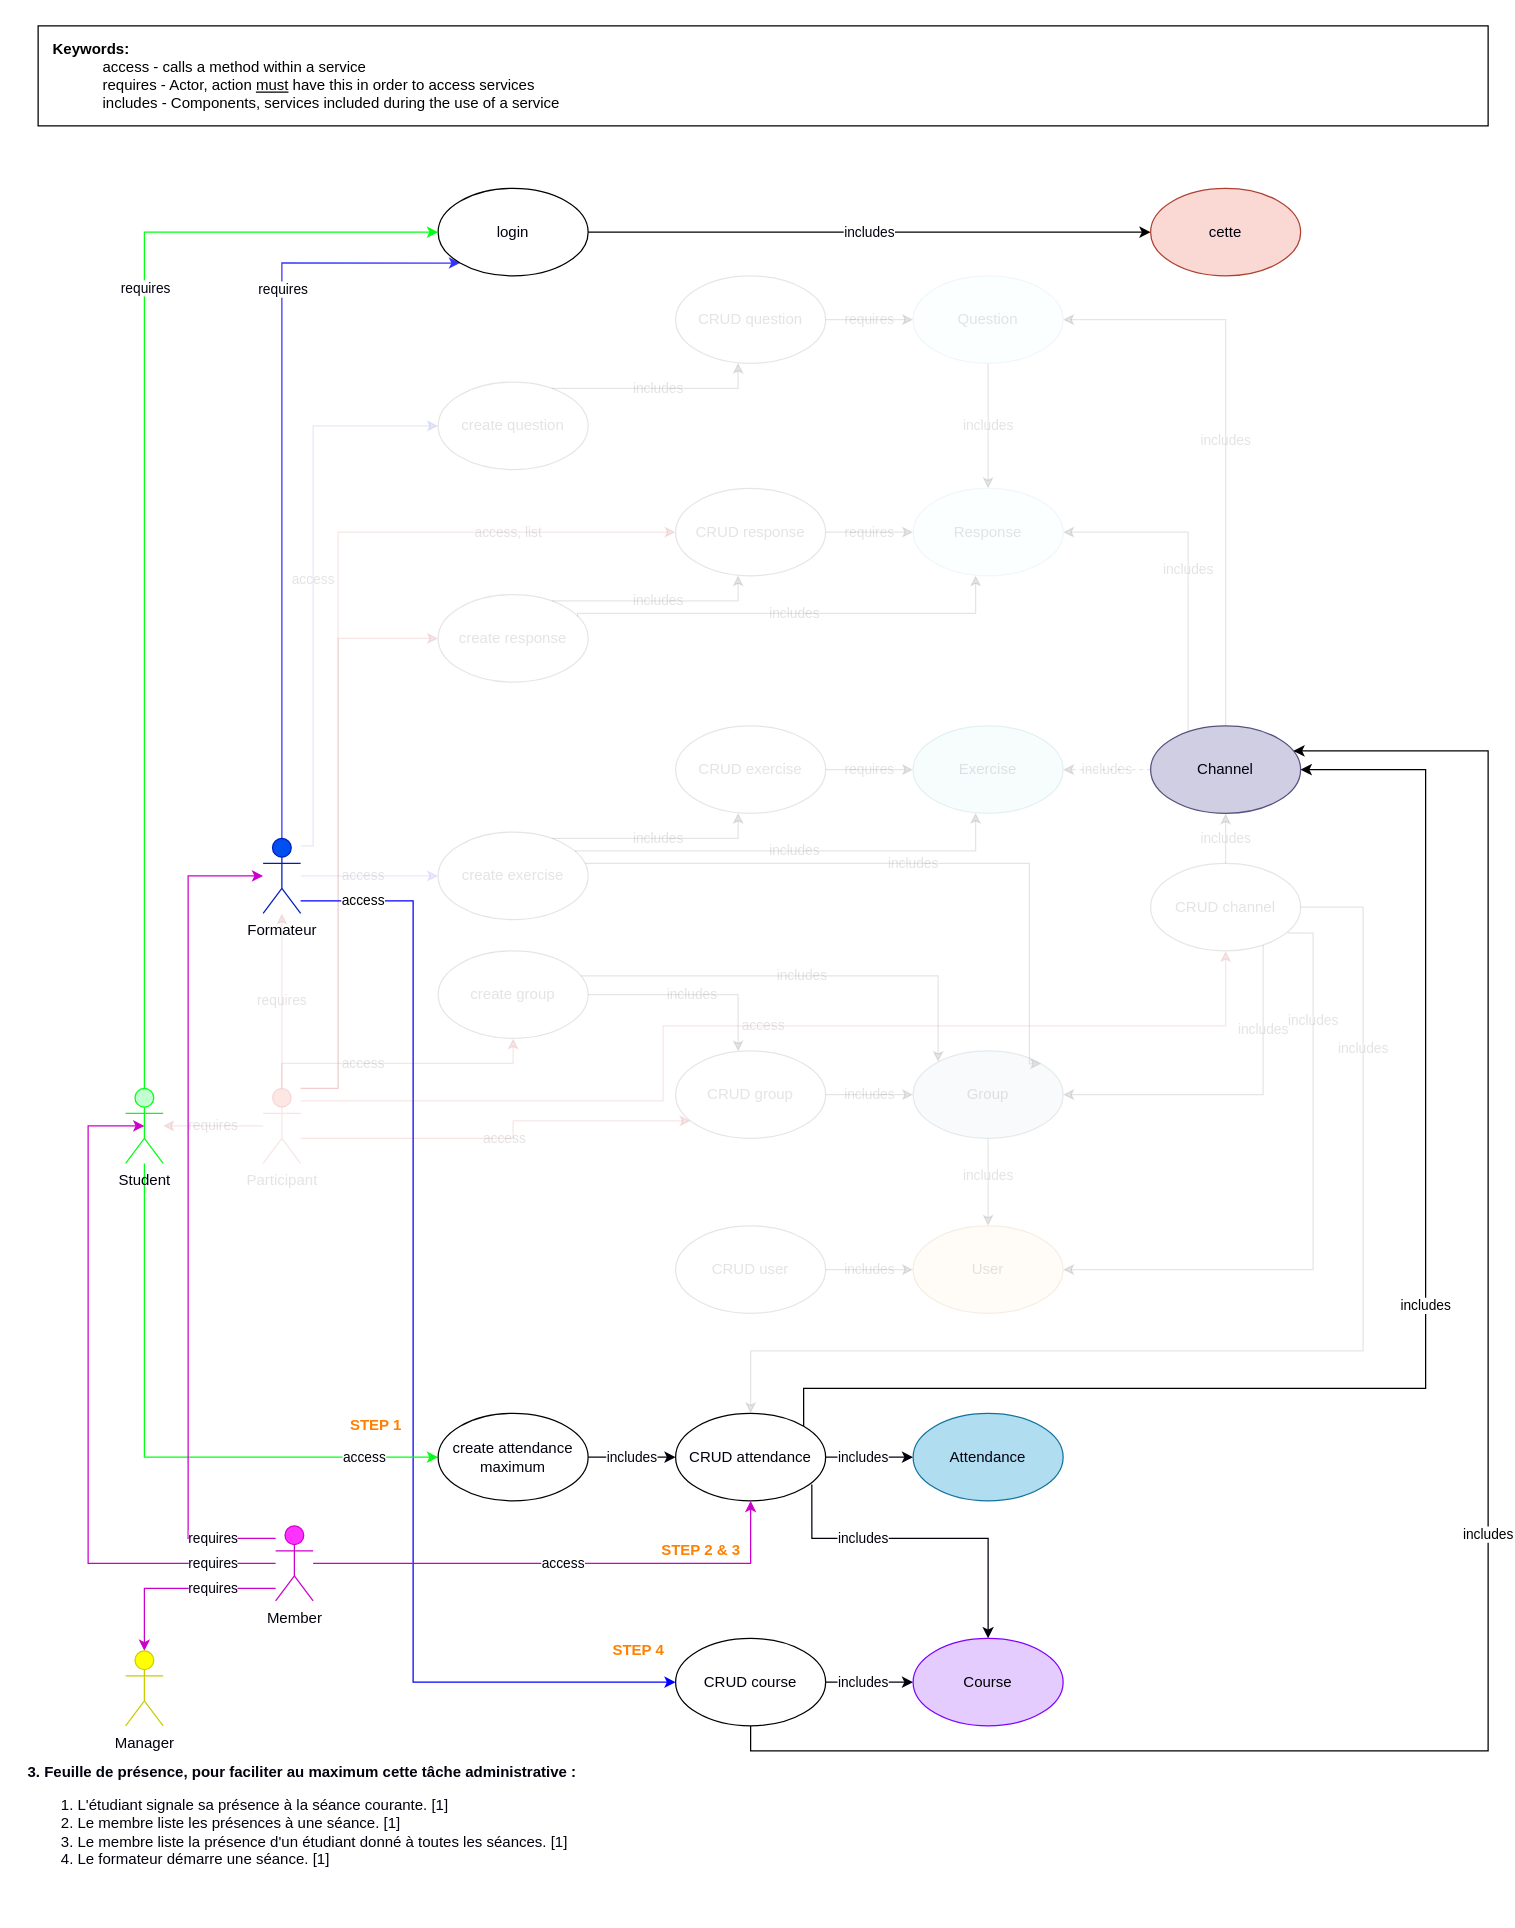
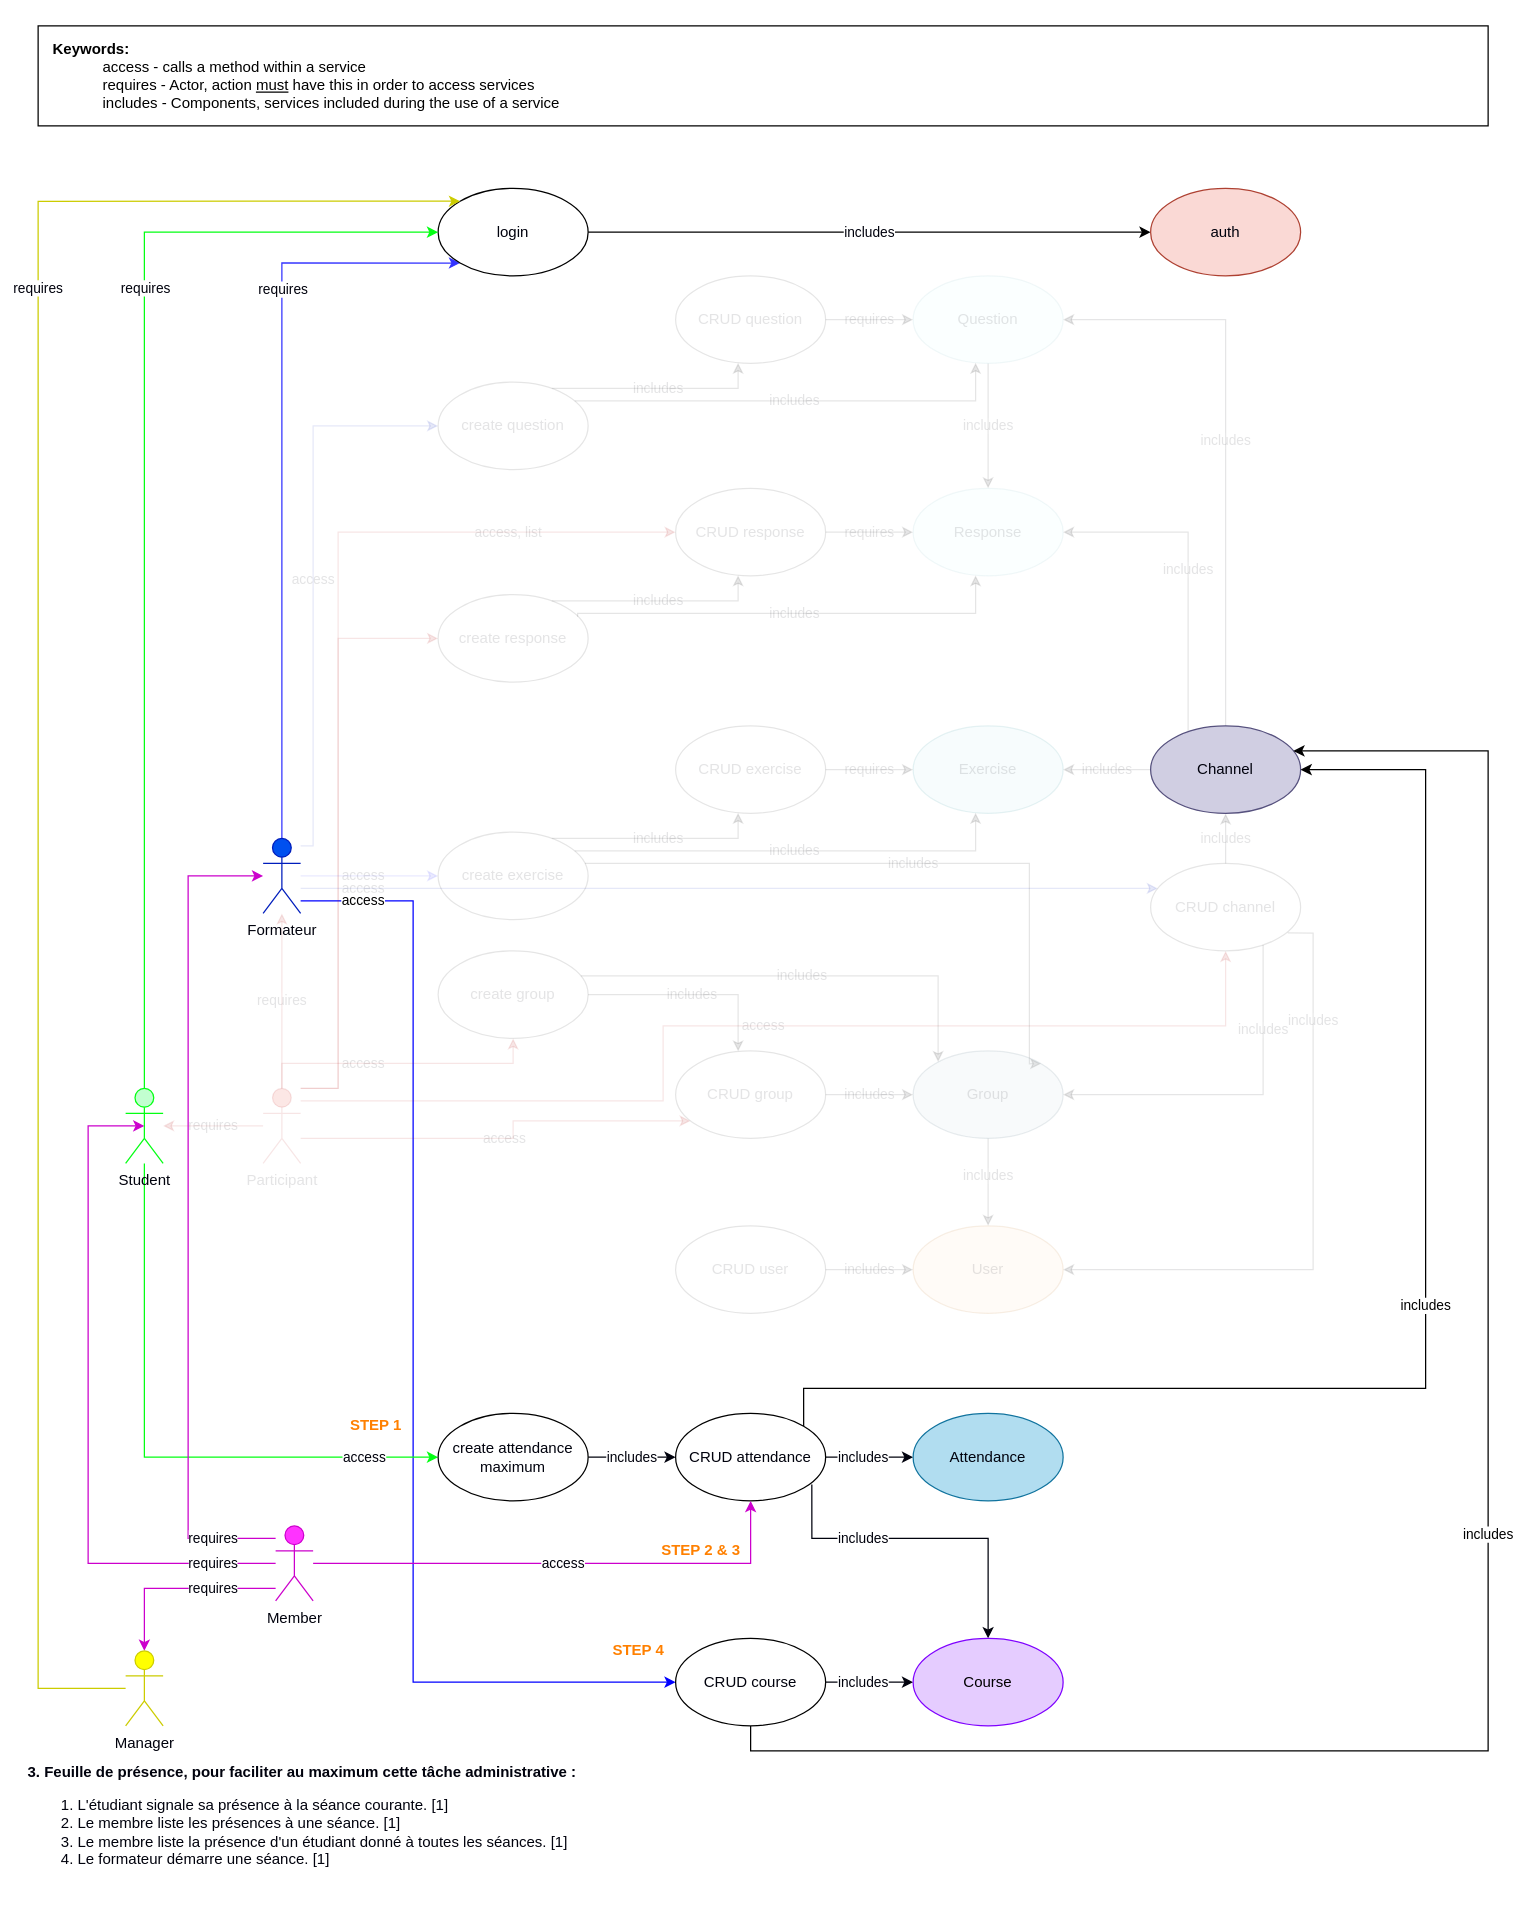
(1226, 232) -> (1226, 232)
none -> (794, 401)
(1109, 769) -> (1109, 769)
none -> (38, 781)
none -> (867, 888)
(751, 1377) -> none
